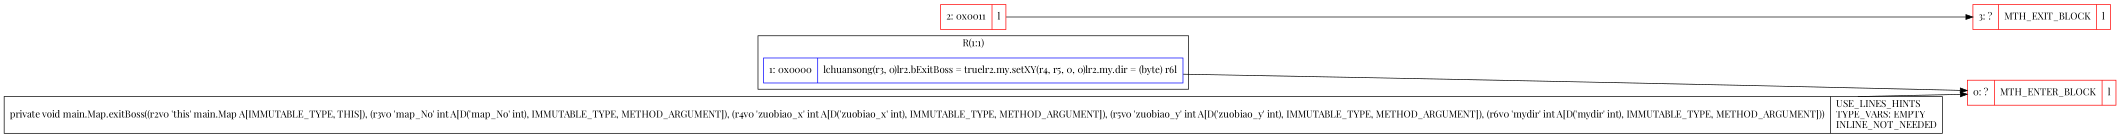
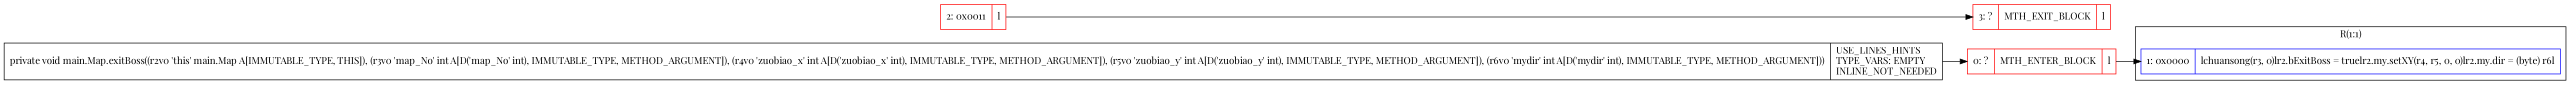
(1572, 82) -> (2125, 61)
